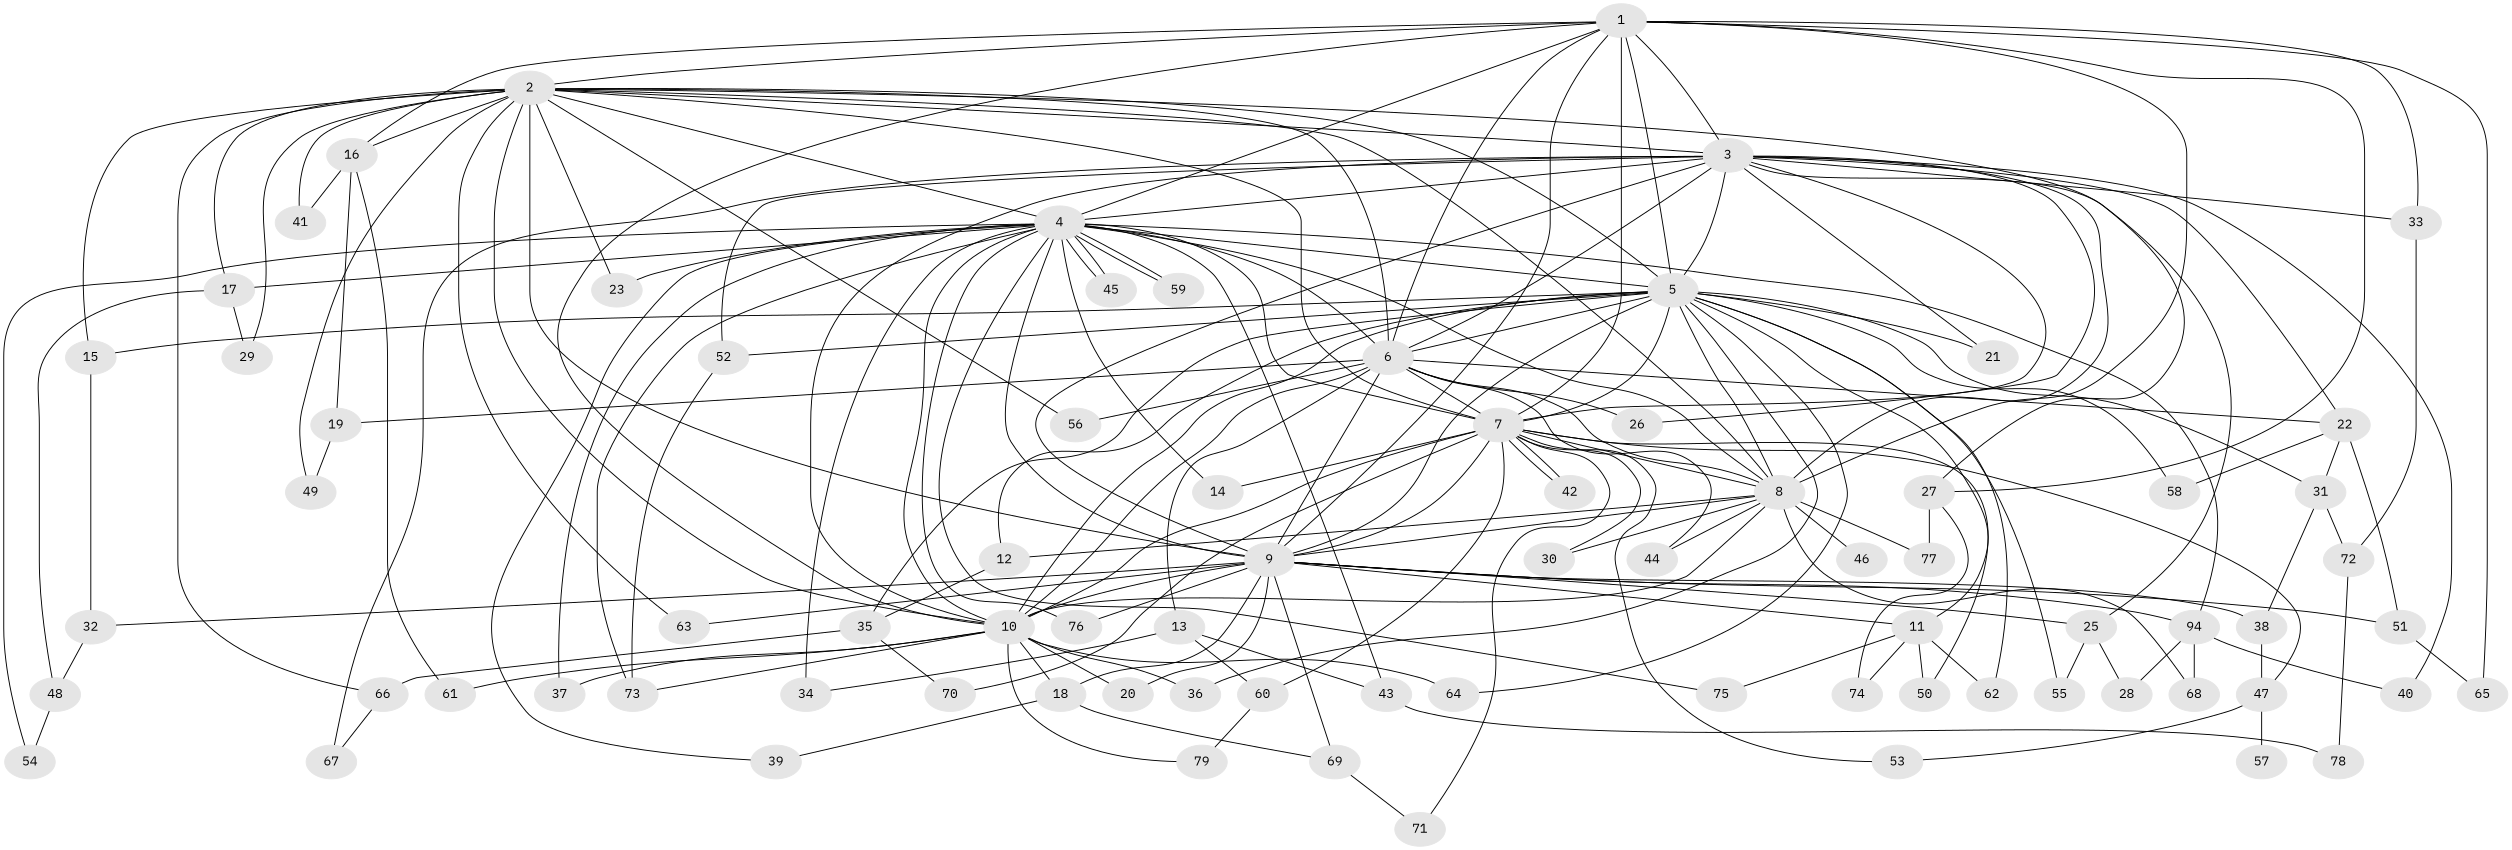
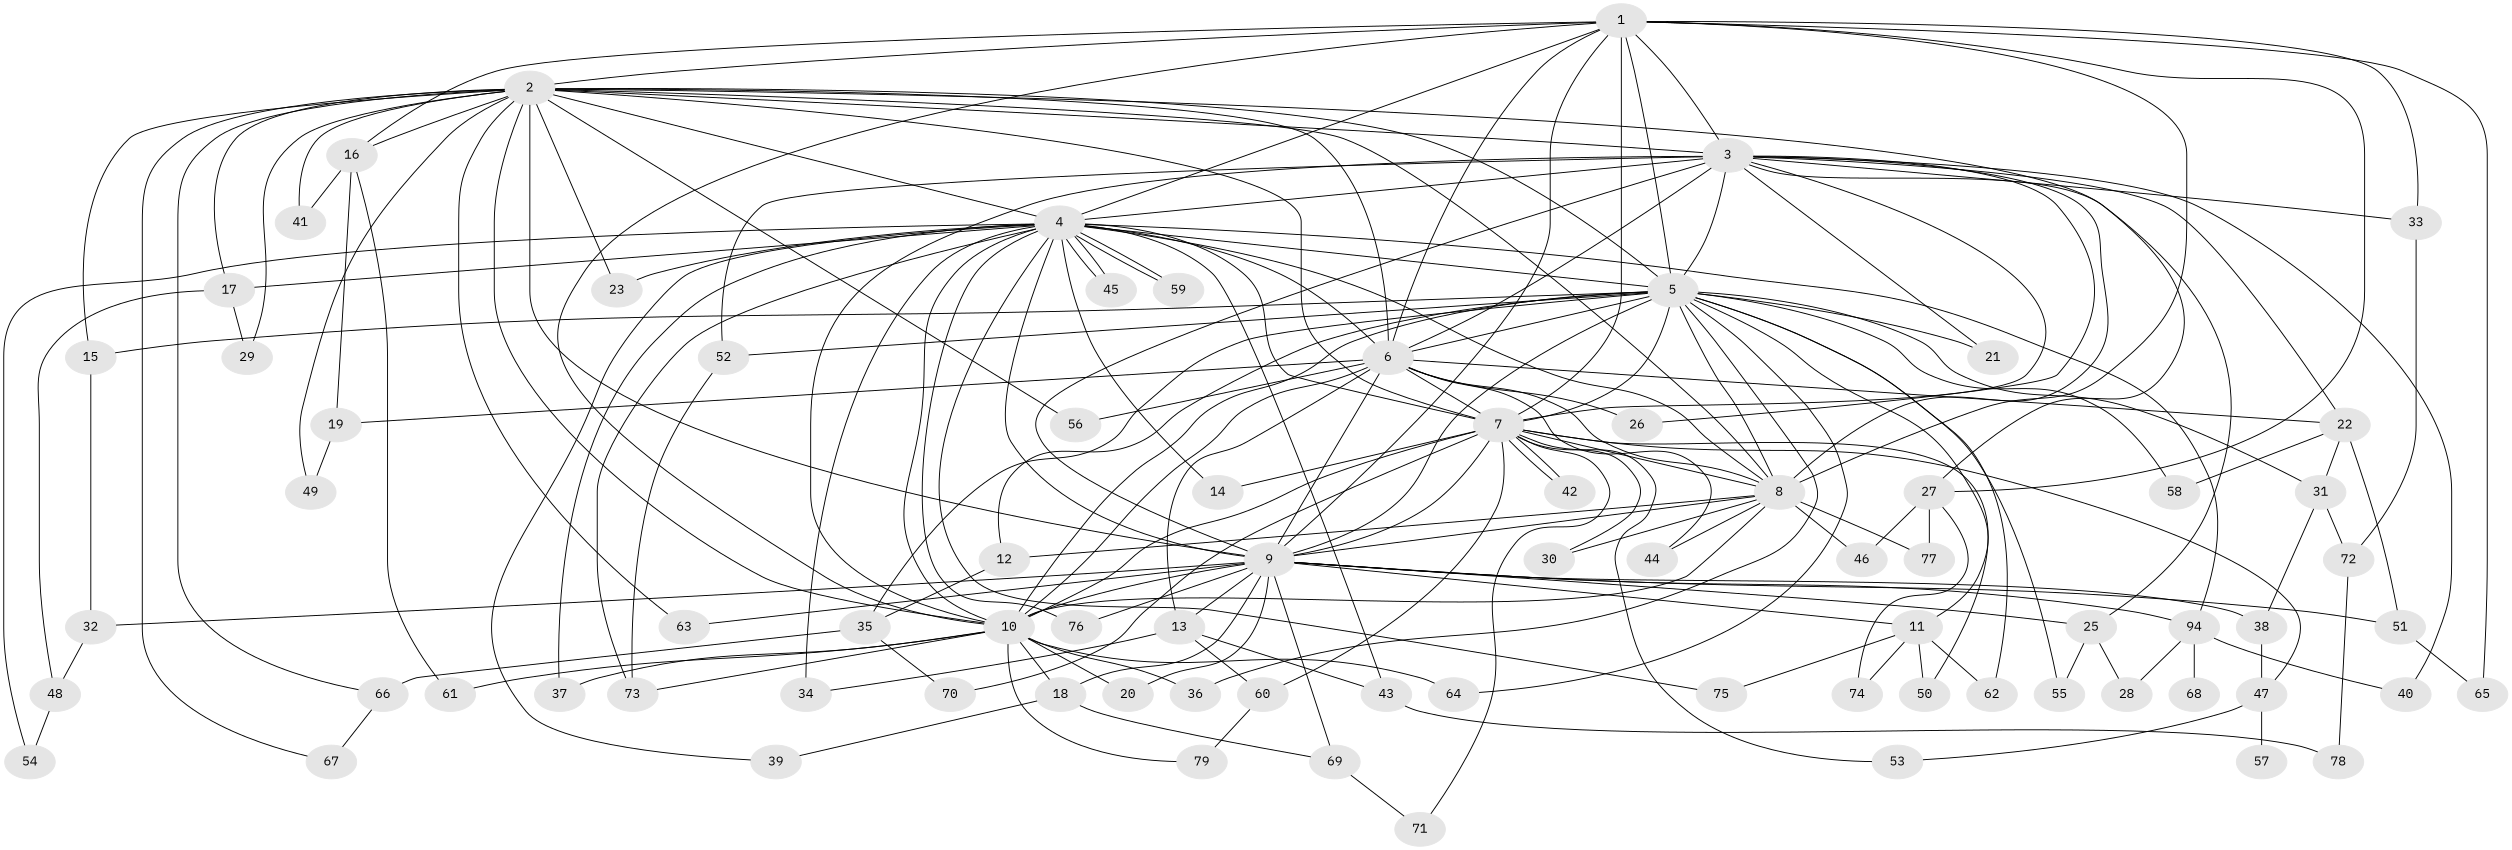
(738, 205) -> (142, 324)
none -> (1896, 526)
none -> (1226, 592)
(1945, 602) -> none
